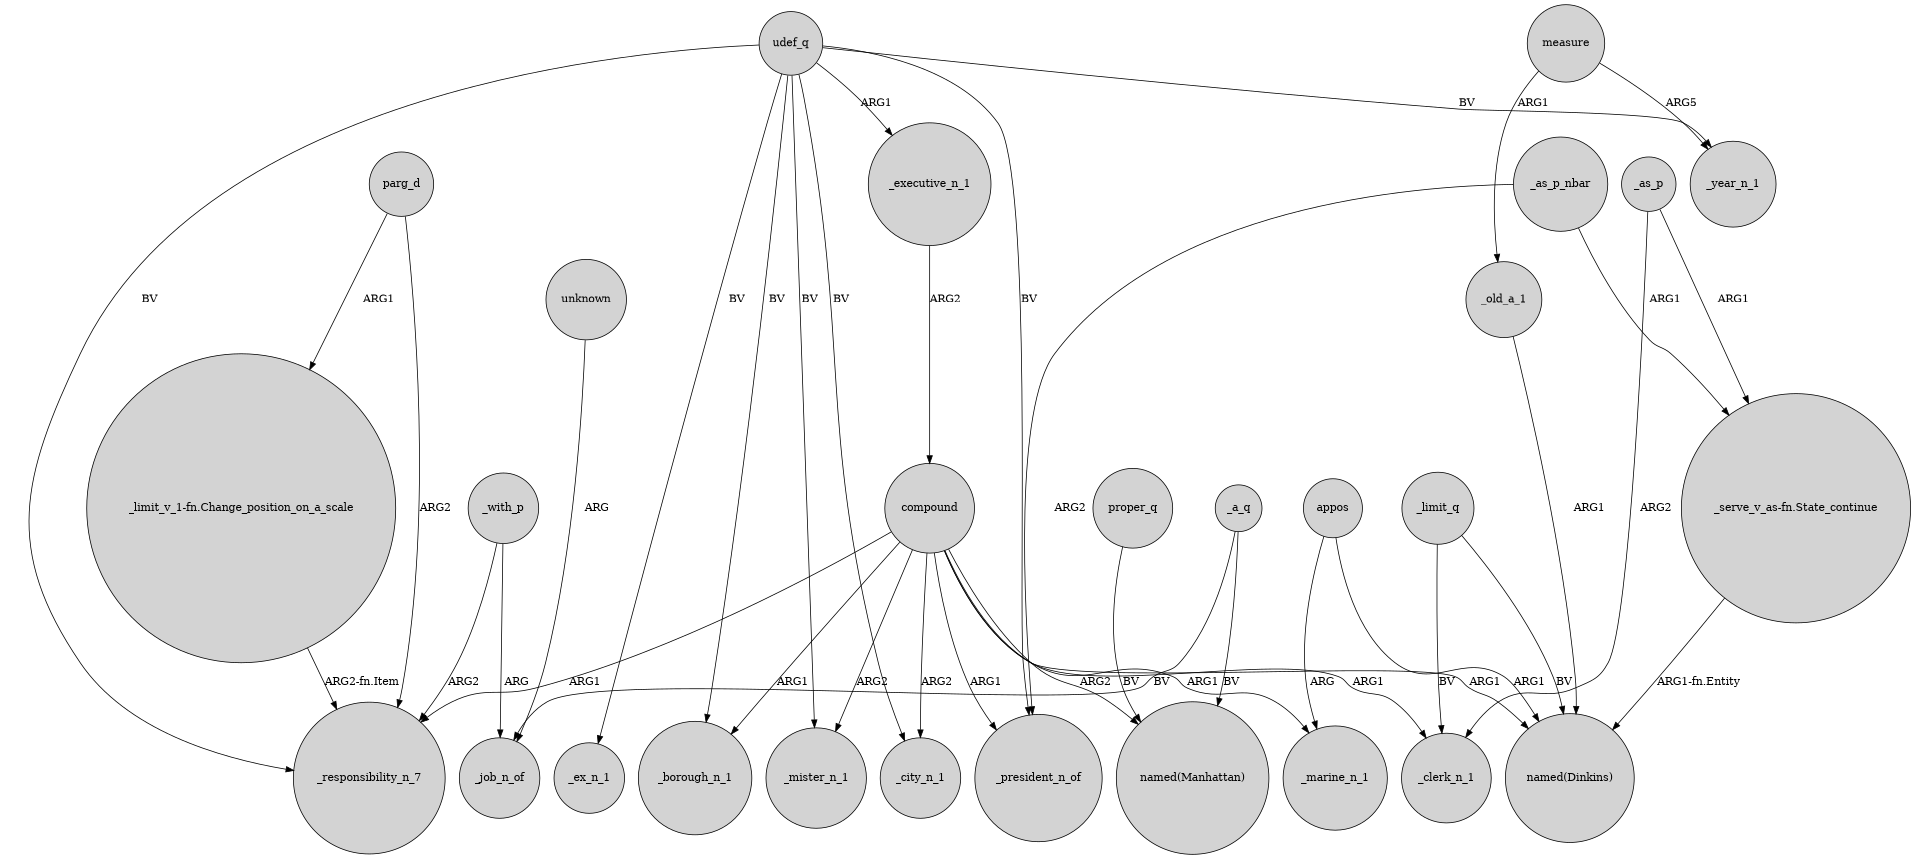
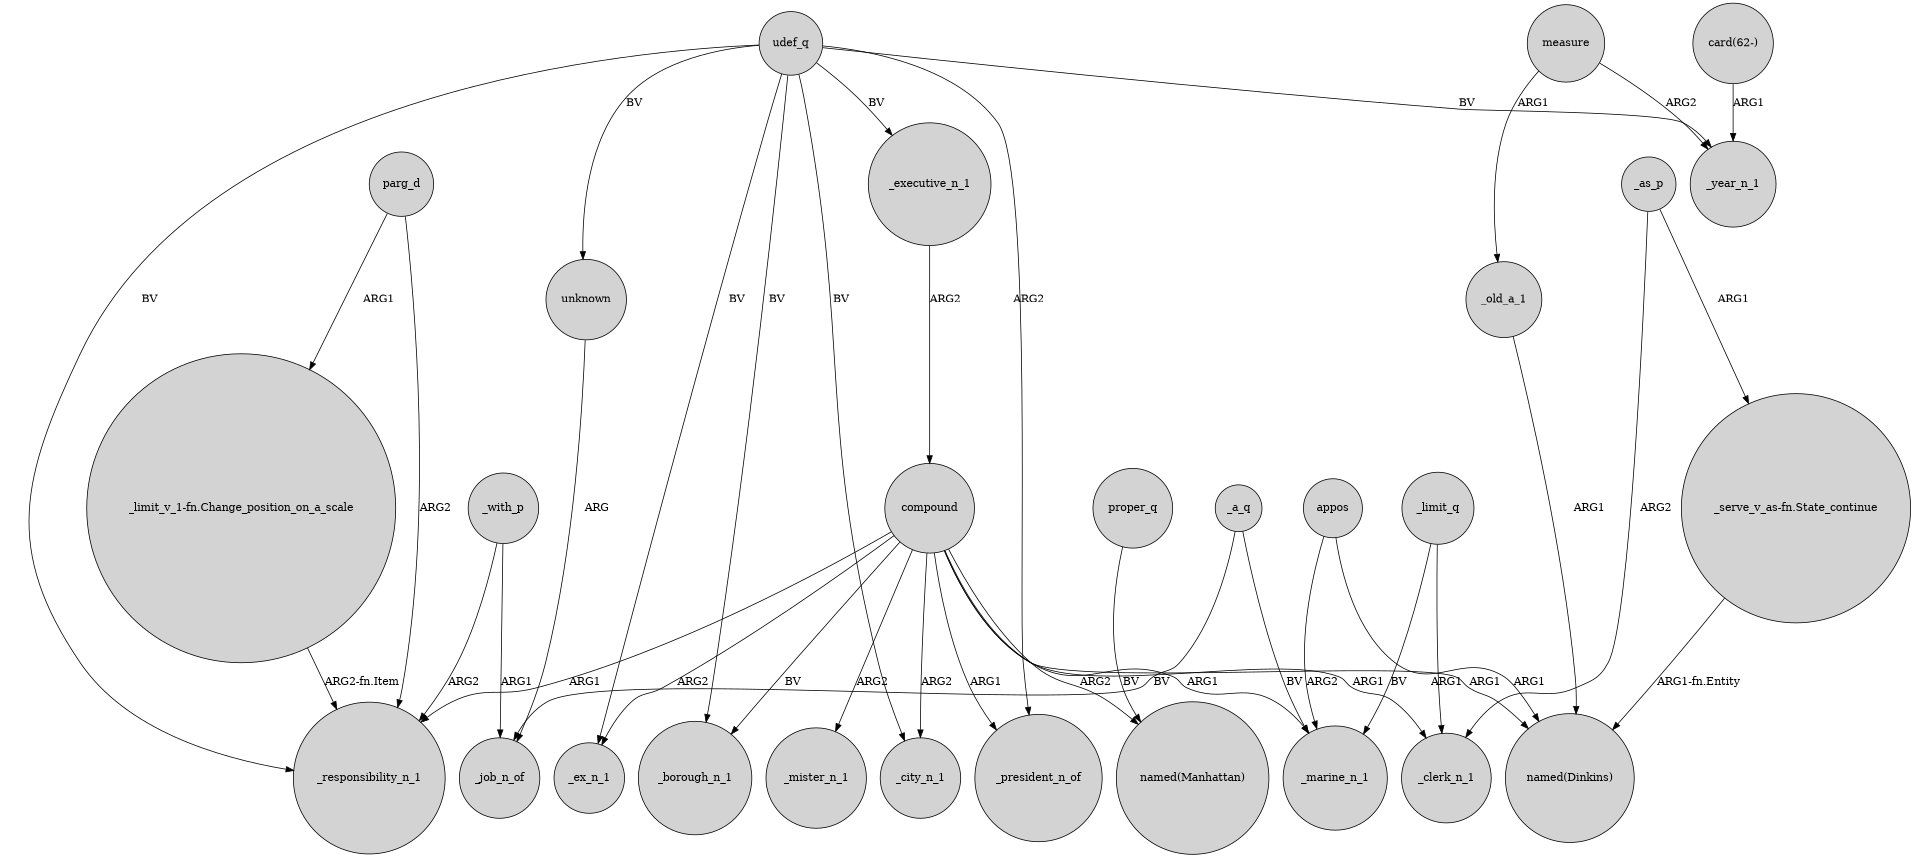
none -> (1733, 43)
(876, 103) -> (876, 103)
(1681, 103) -> (1681, 103)
(1561, 184) -> none
(1029, 300) -> (1029, 300)
(803, 398) -> (621, 105)
(1232, 616) -> (1267, 631)
(1521, 616) -> (1406, 638)
none -> (747, 637)
(517, 682) -> (517, 682)
(793, 682) -> (793, 682)
(1323, 682) -> (1323, 682)
(1447, 682) -> (1447, 682)
(369, 778) -> (369, 778)
